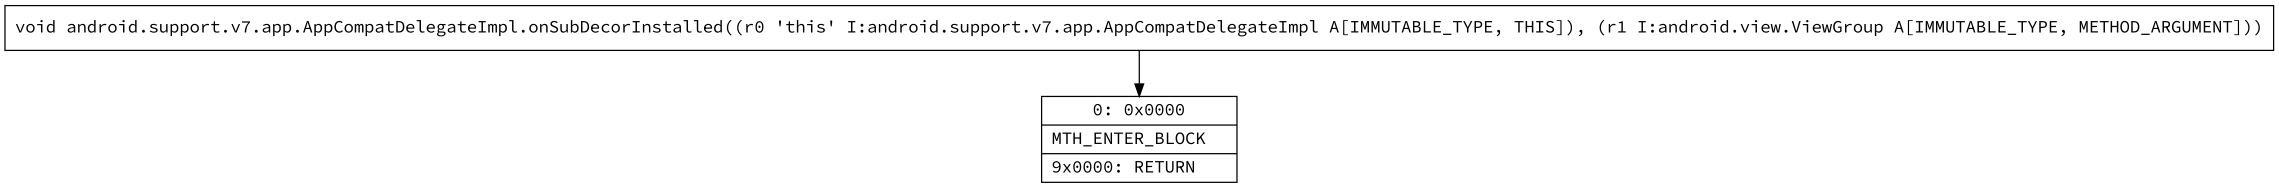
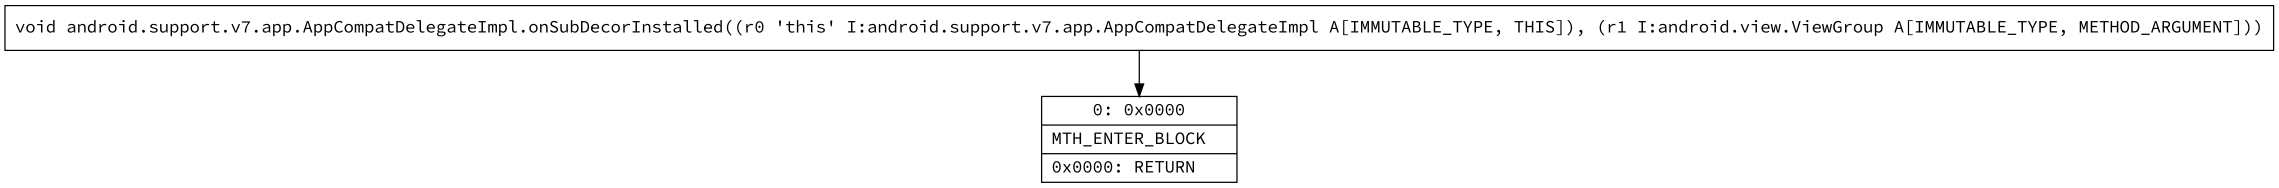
(1139, 167) -> (1139, 167)
